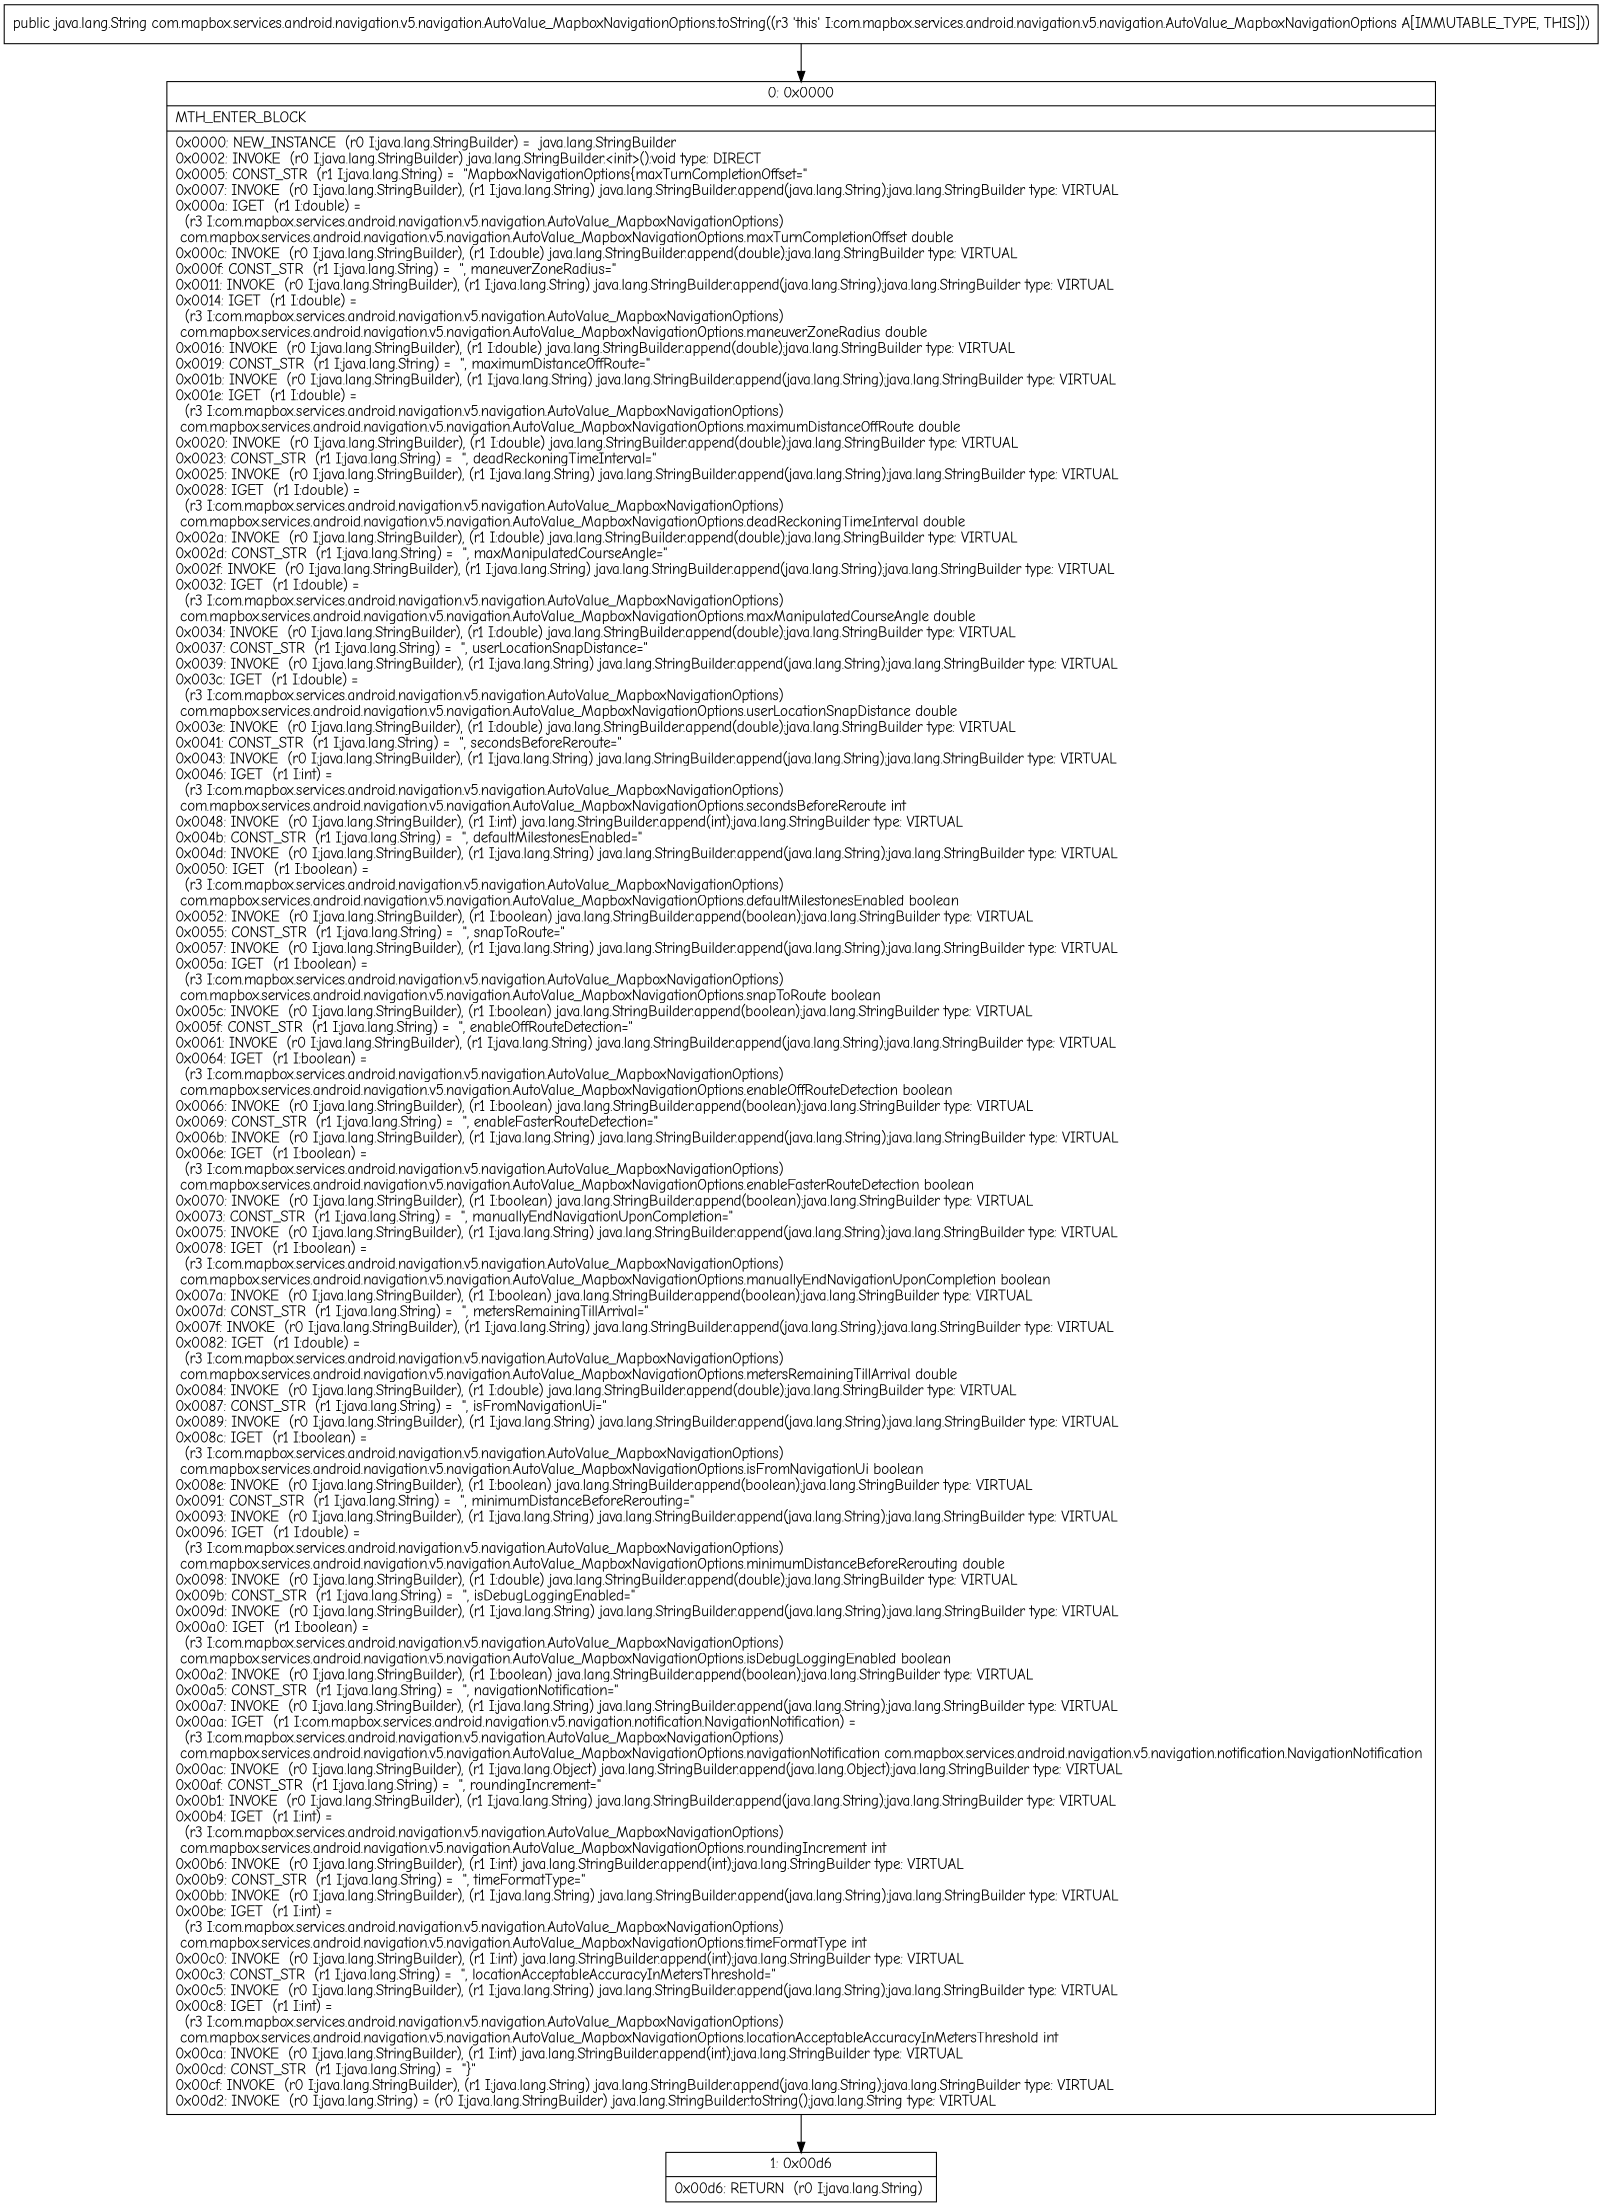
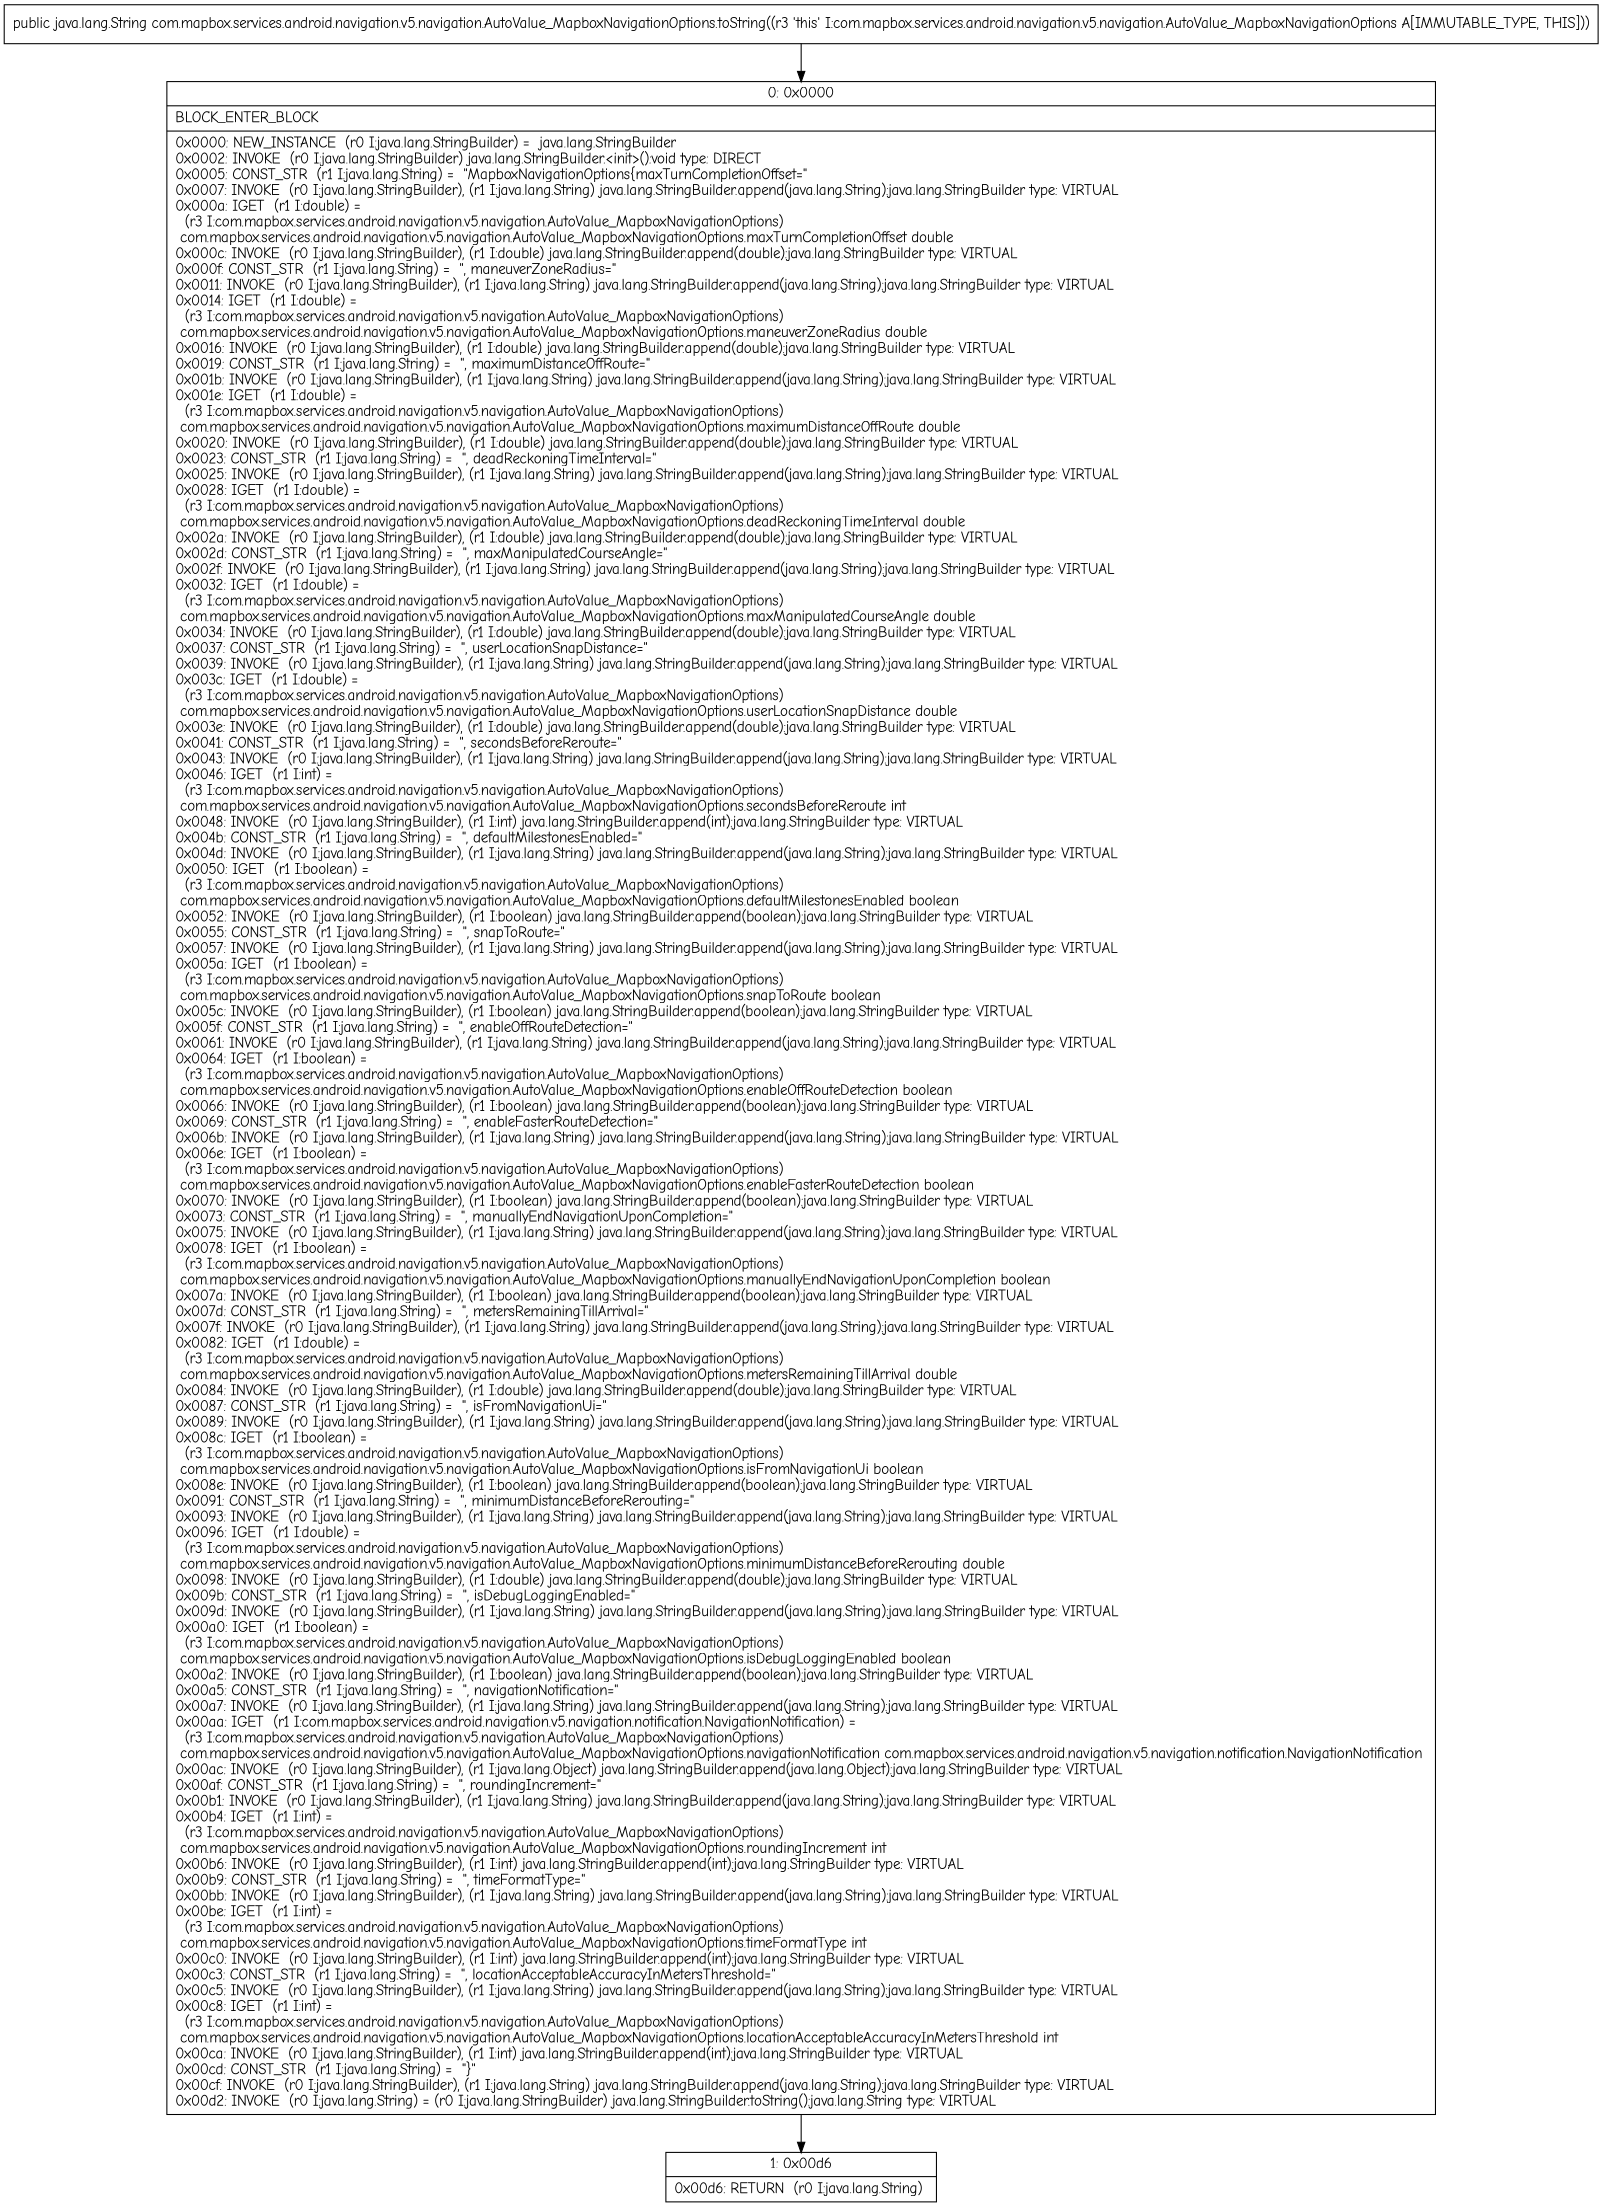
(241, 118) -> (247, 118)
